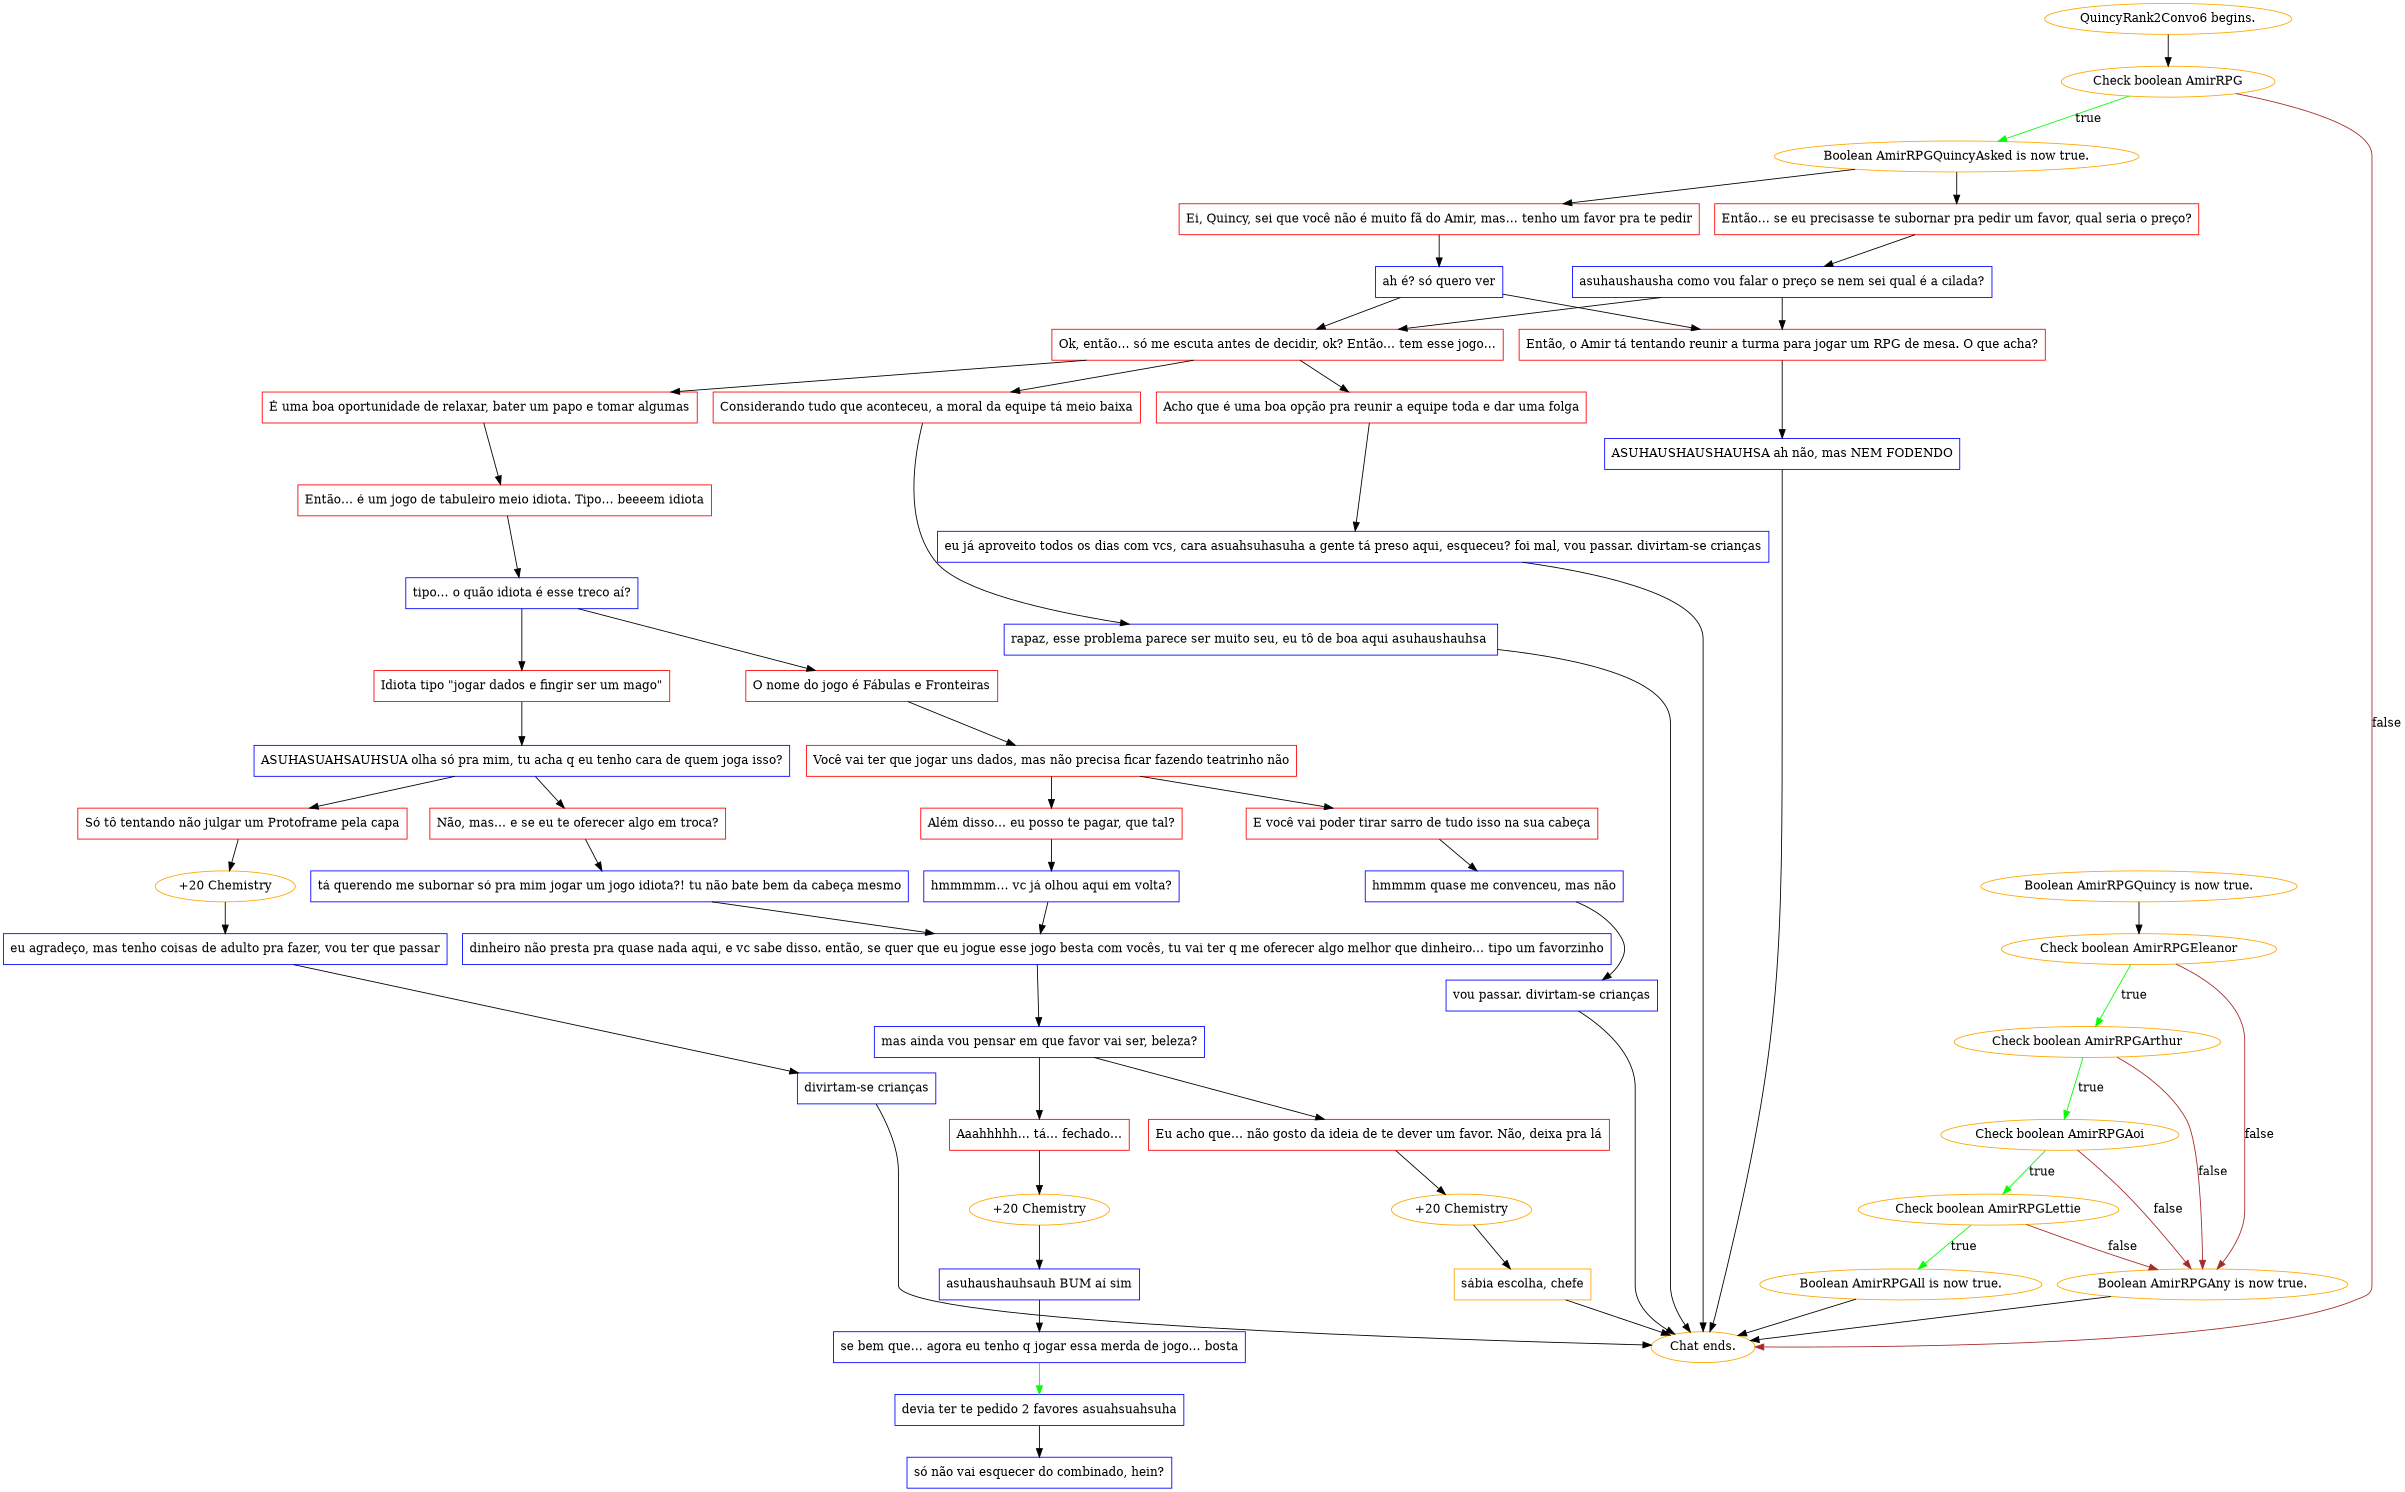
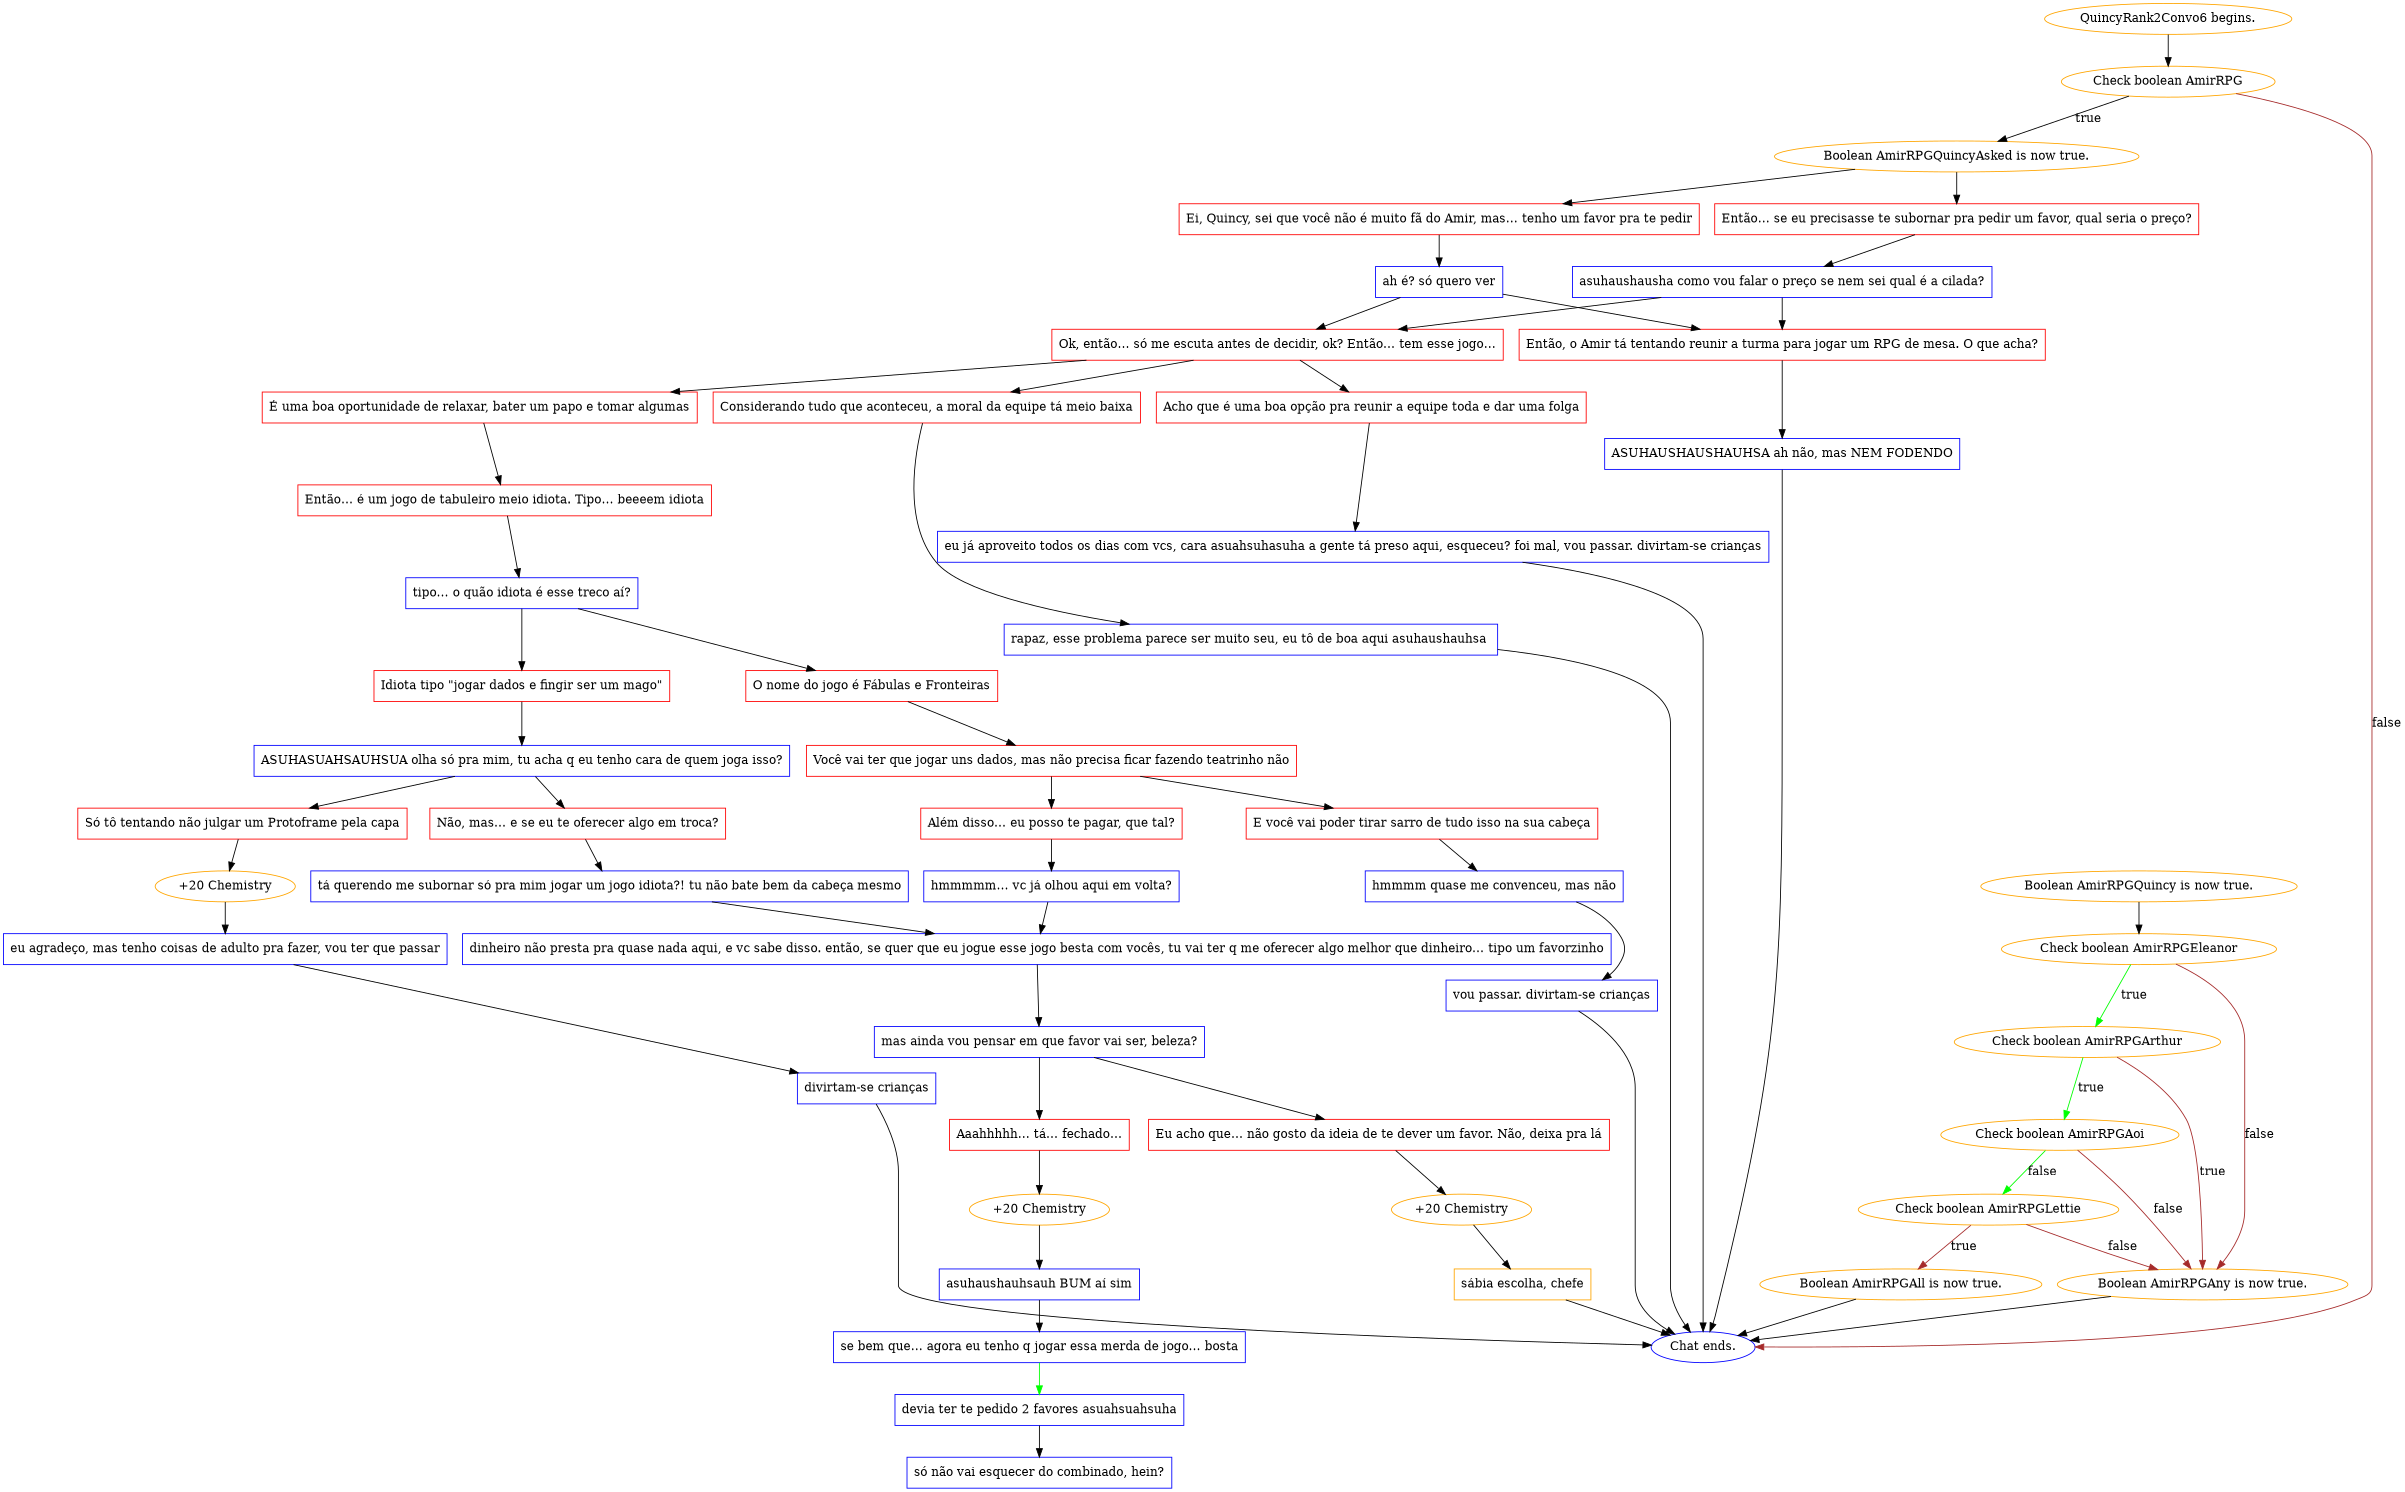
(2068, 117) -> (2068, 117)
(2042, 1172) -> (2042, 1172)
(2213, 1172) -> (2213, 1172)
(1948, 1244) -> (1948, 1244)
(1703, 1347) -> (1703, 1347)
